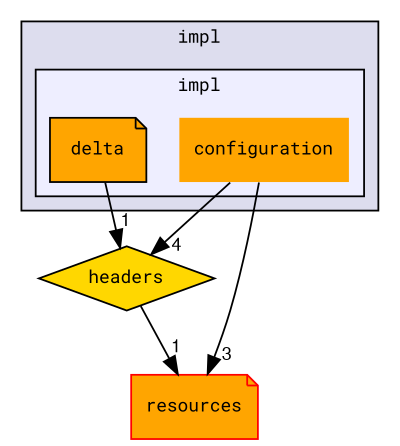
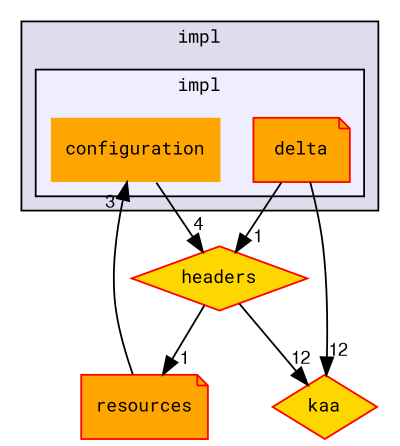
(98, 150) -> (302, 150)
(241, 271) -> (114, 288)
(127, 278) -> (220, 278)
none -> (325, 407)
